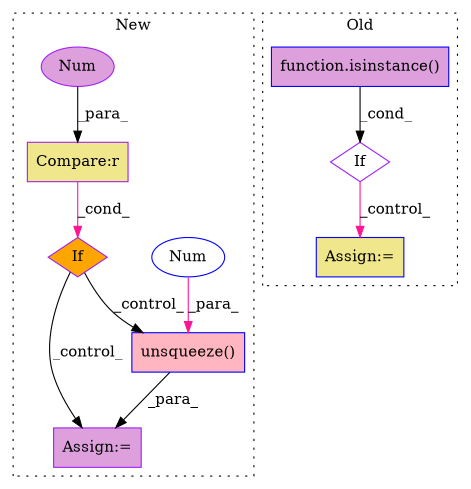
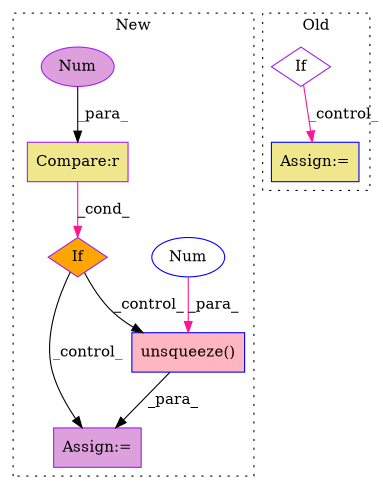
(360, 67) -> none
